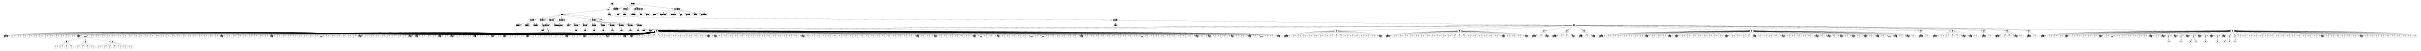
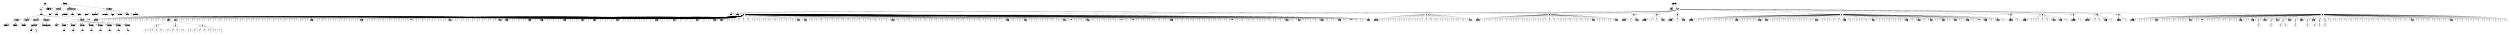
(609, 15) -> none
